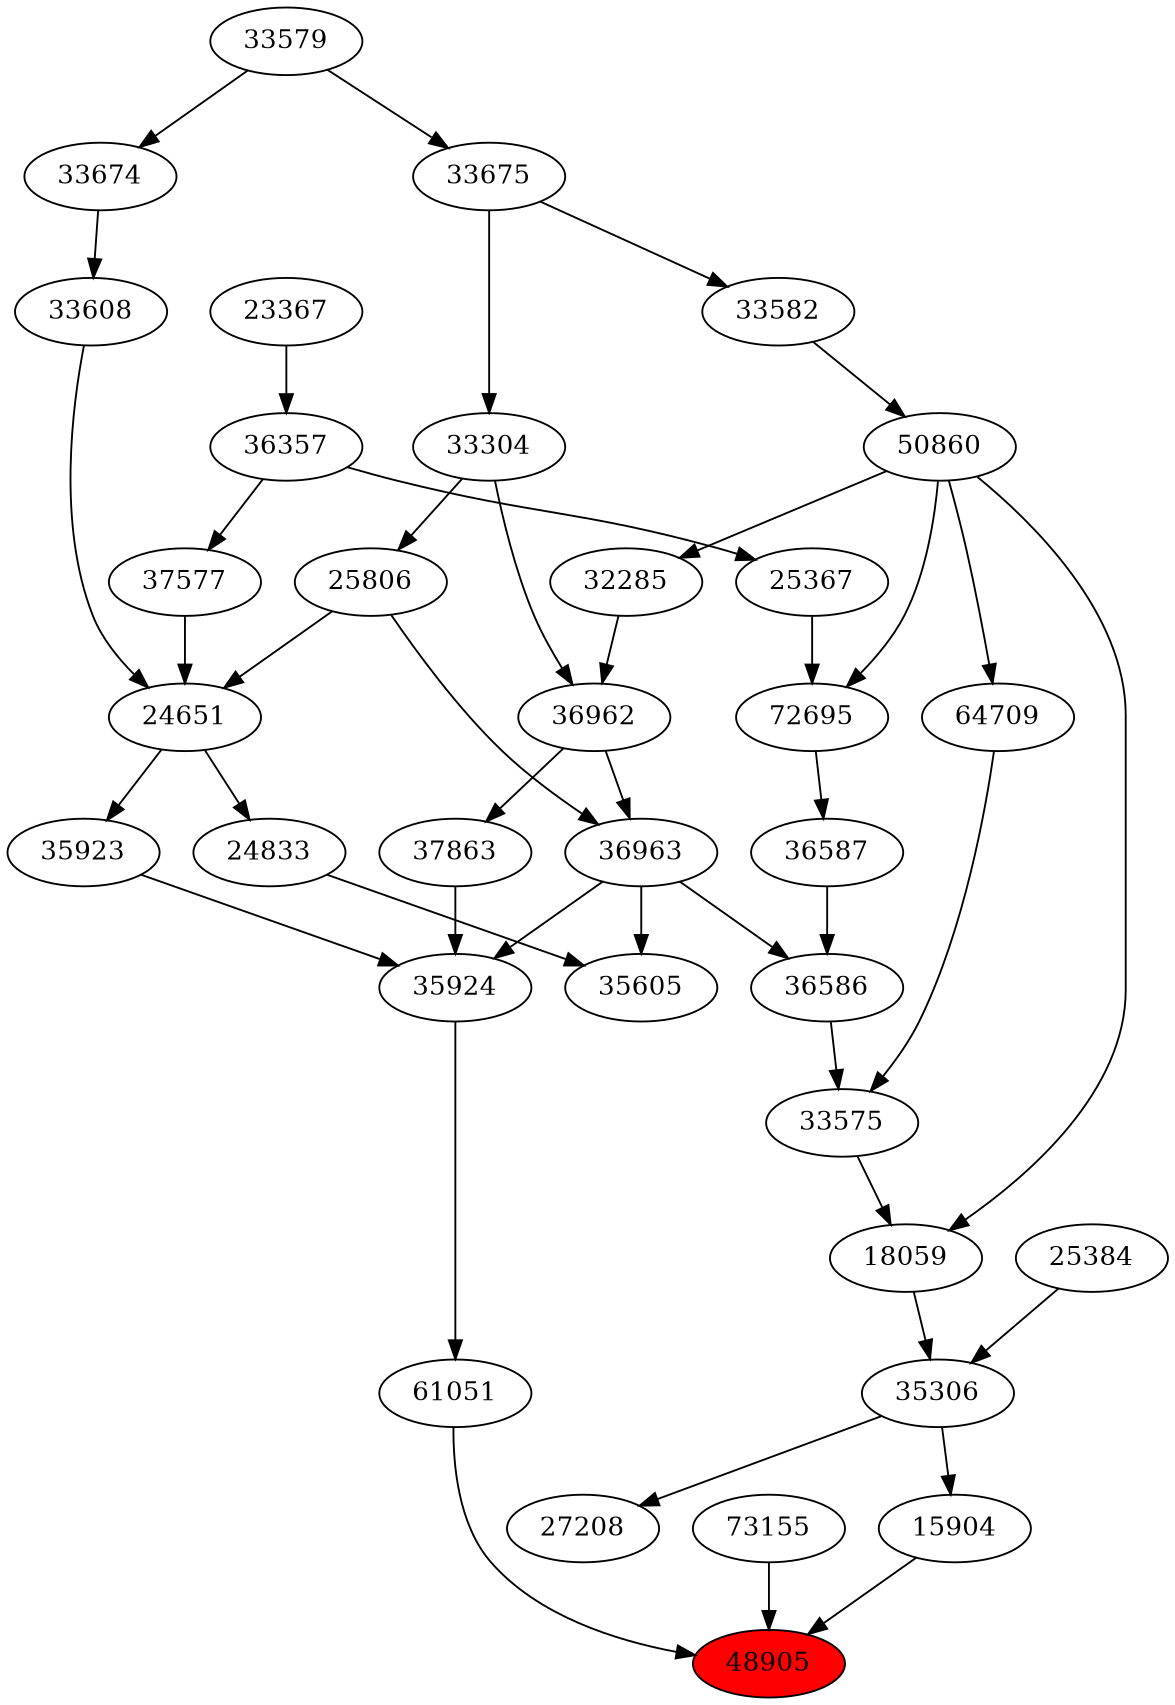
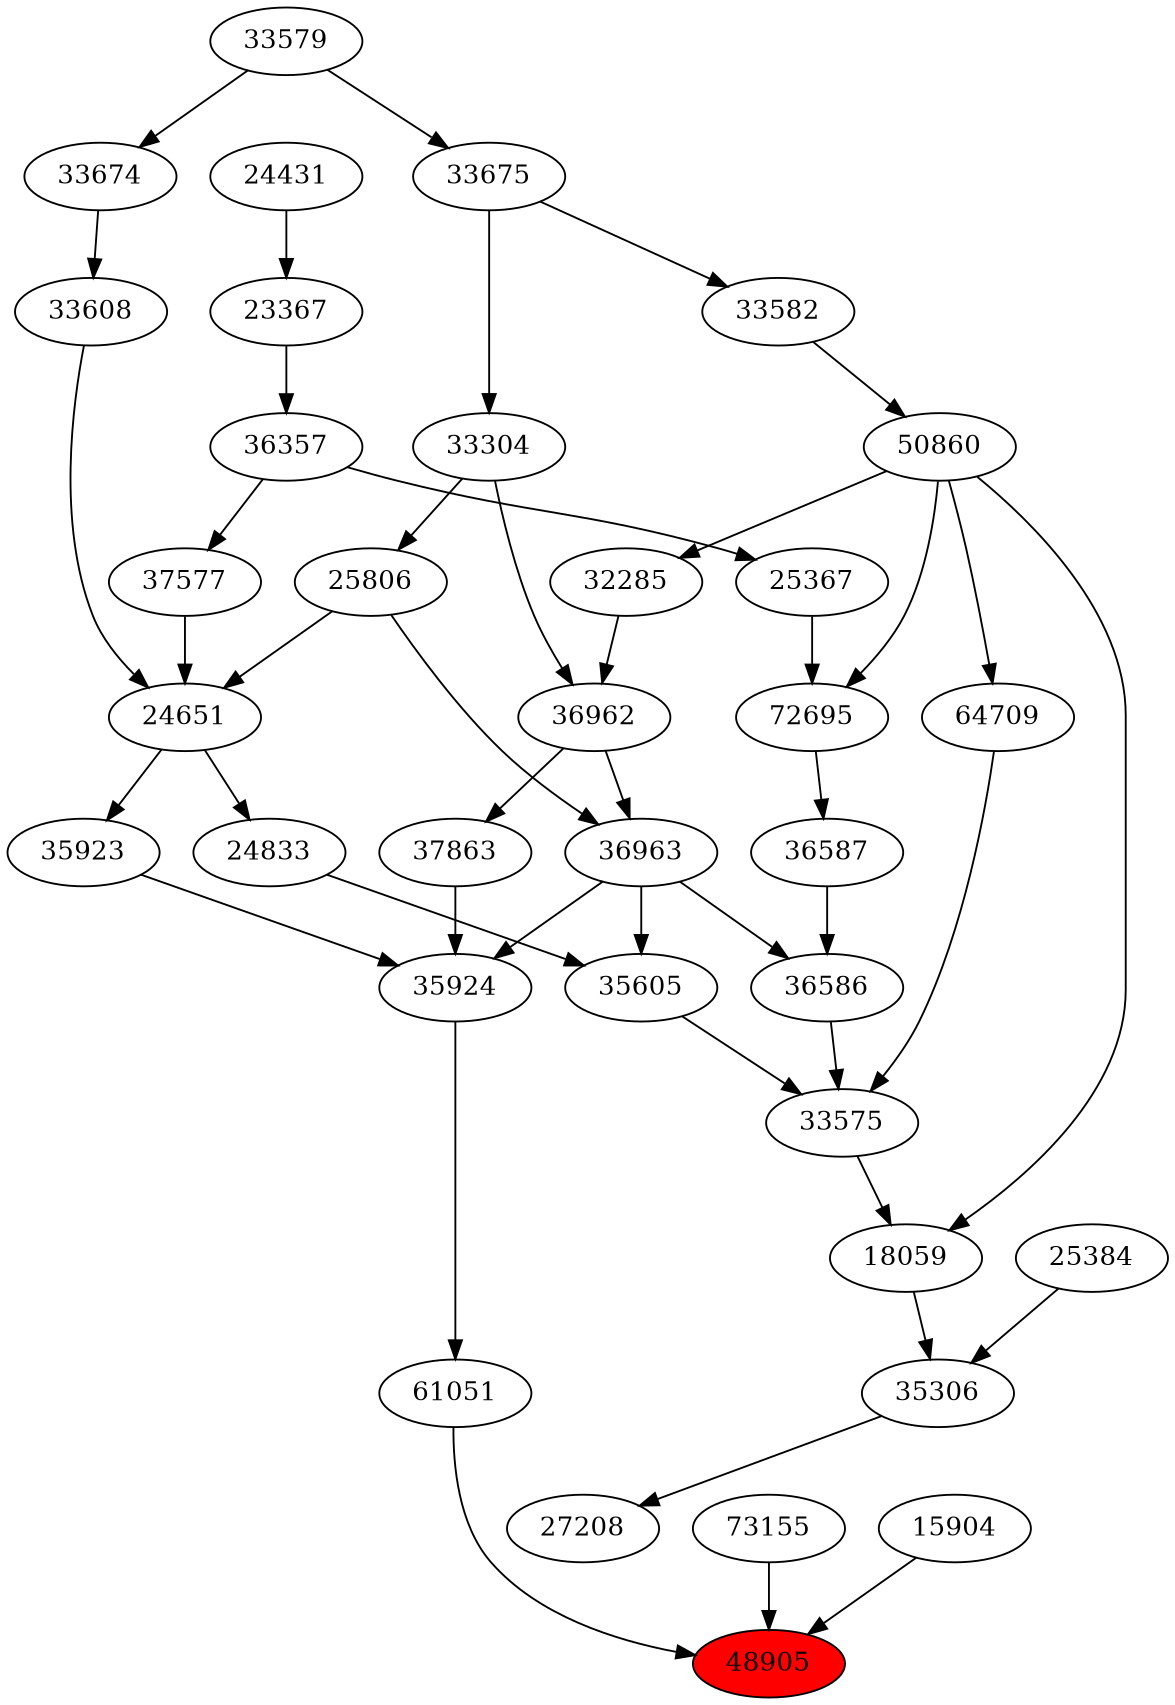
none -> (286, 177)
none -> (734, 1050)
(945, 1452) -> none
